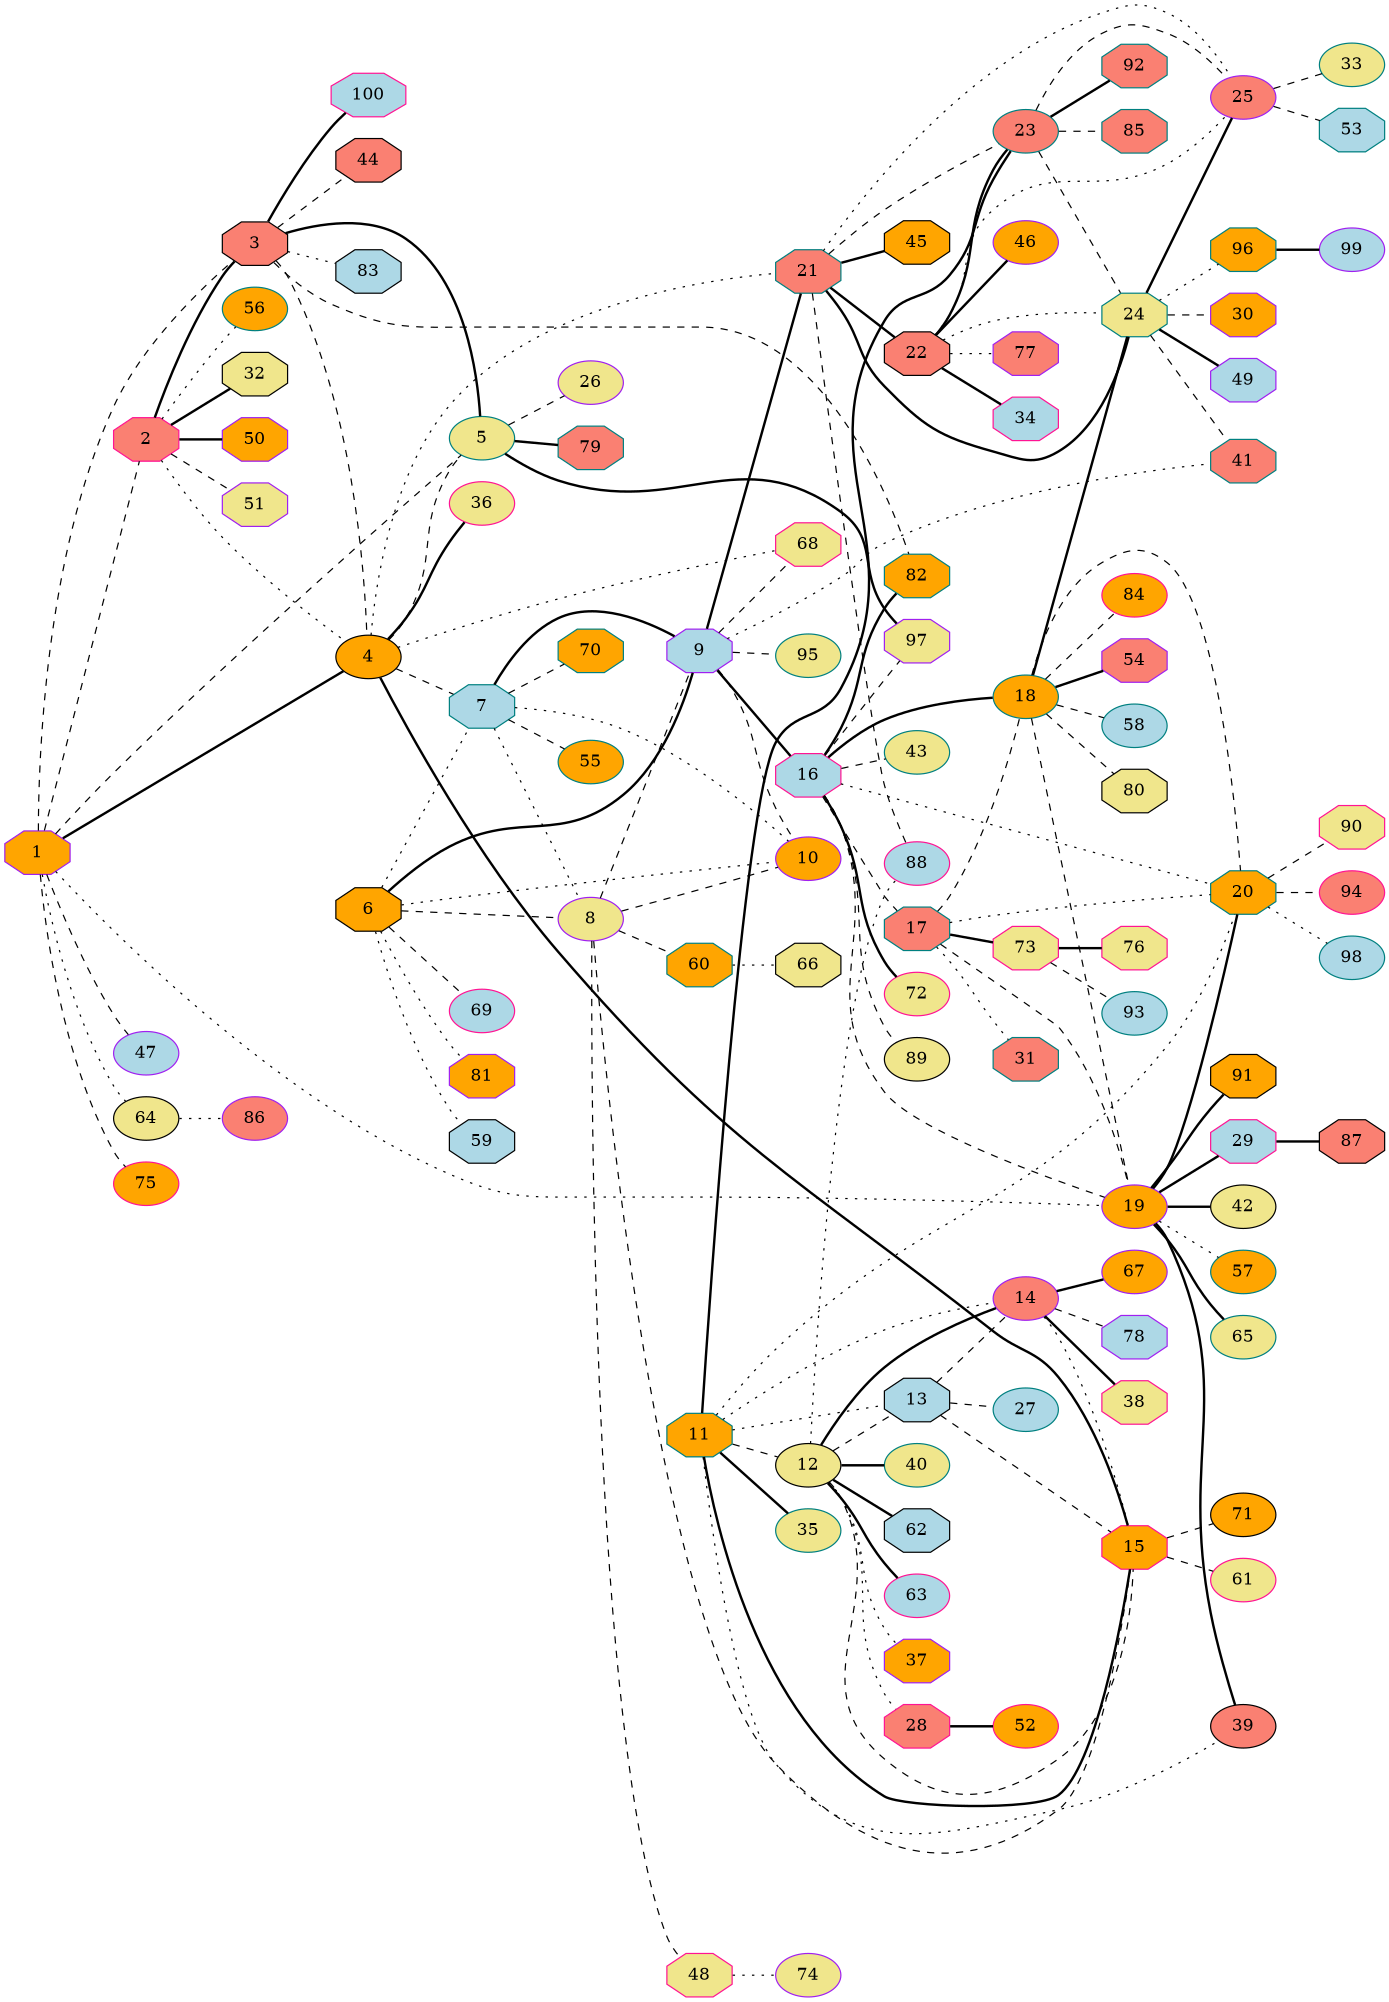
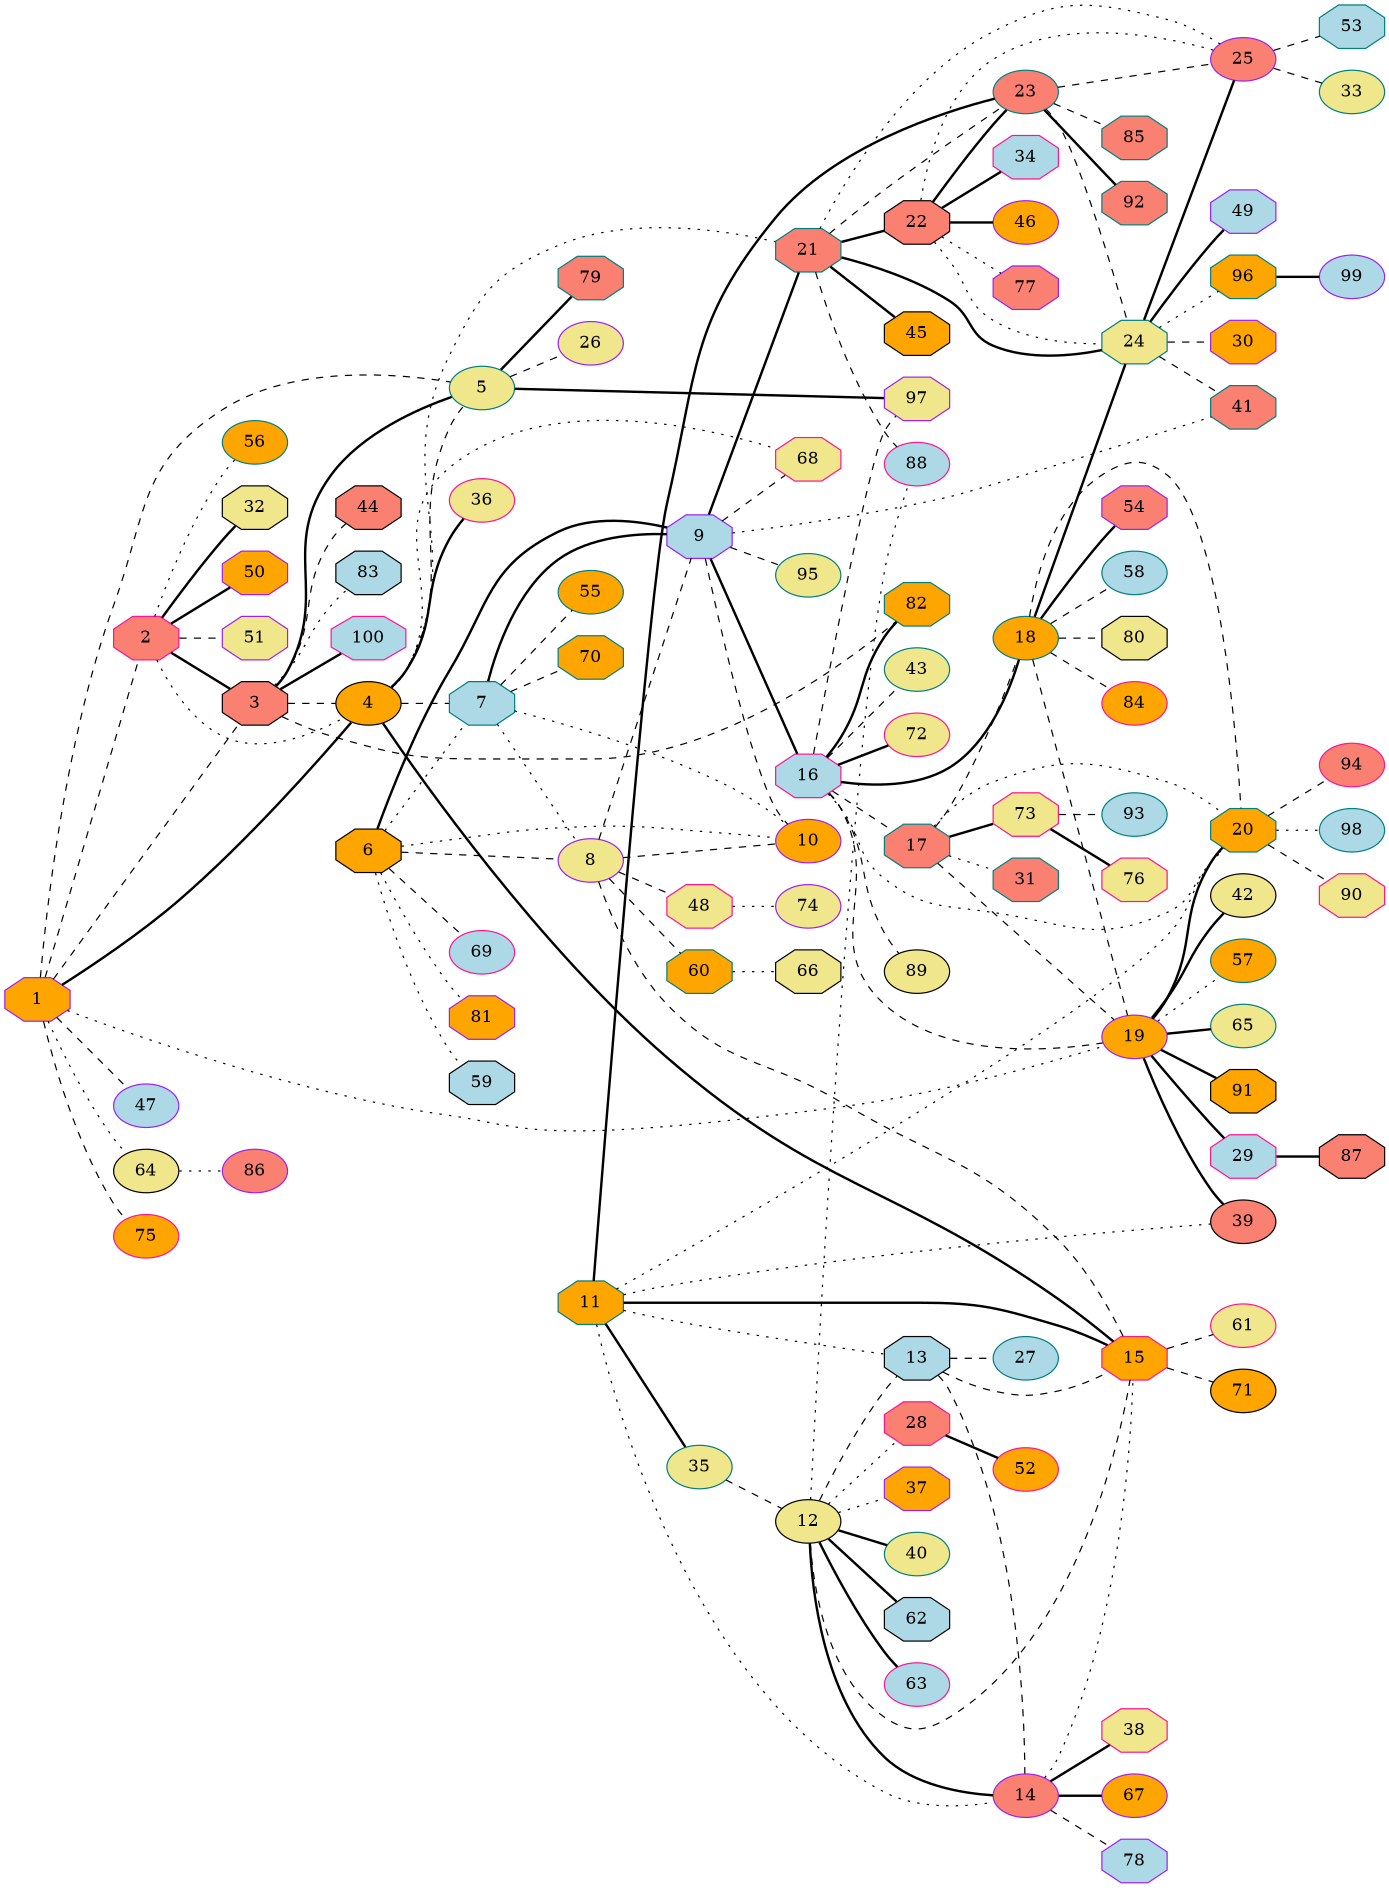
(755, 1451) -> (754, 1494)
